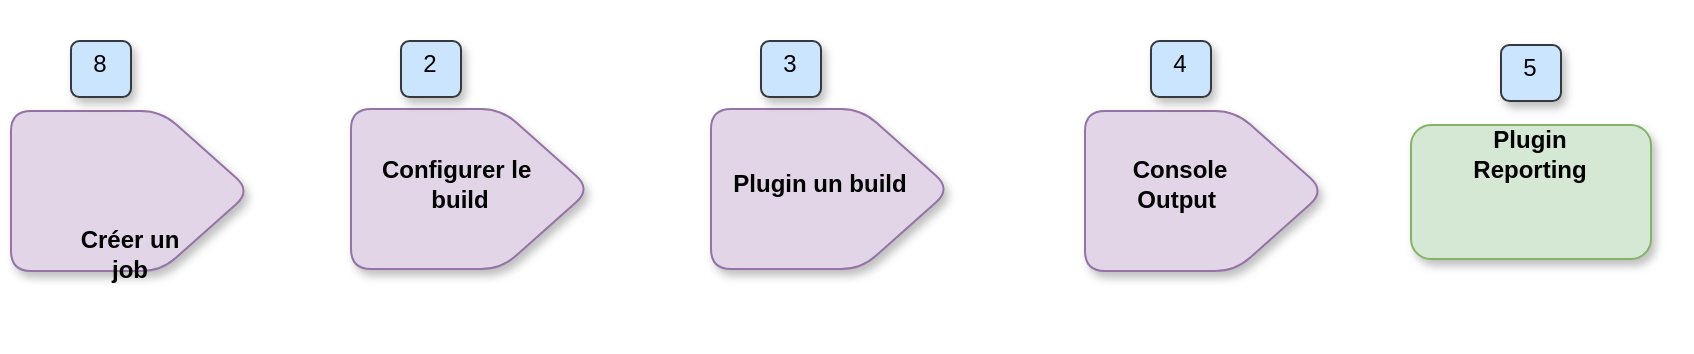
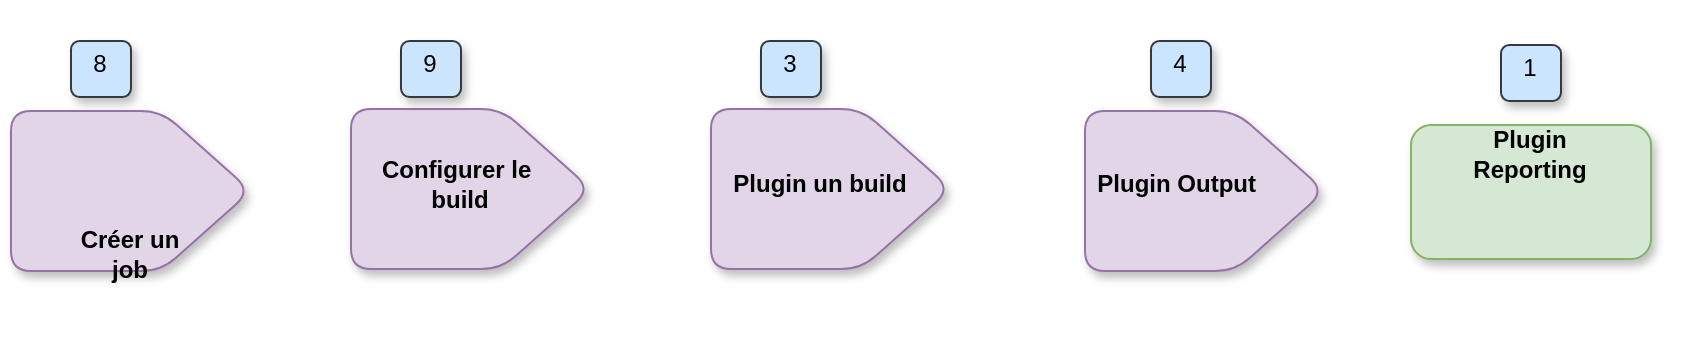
(431, 65) -> (431, 65)
(1531, 69) -> (1531, 69)
(1181, 185) -> (1181, 185)
